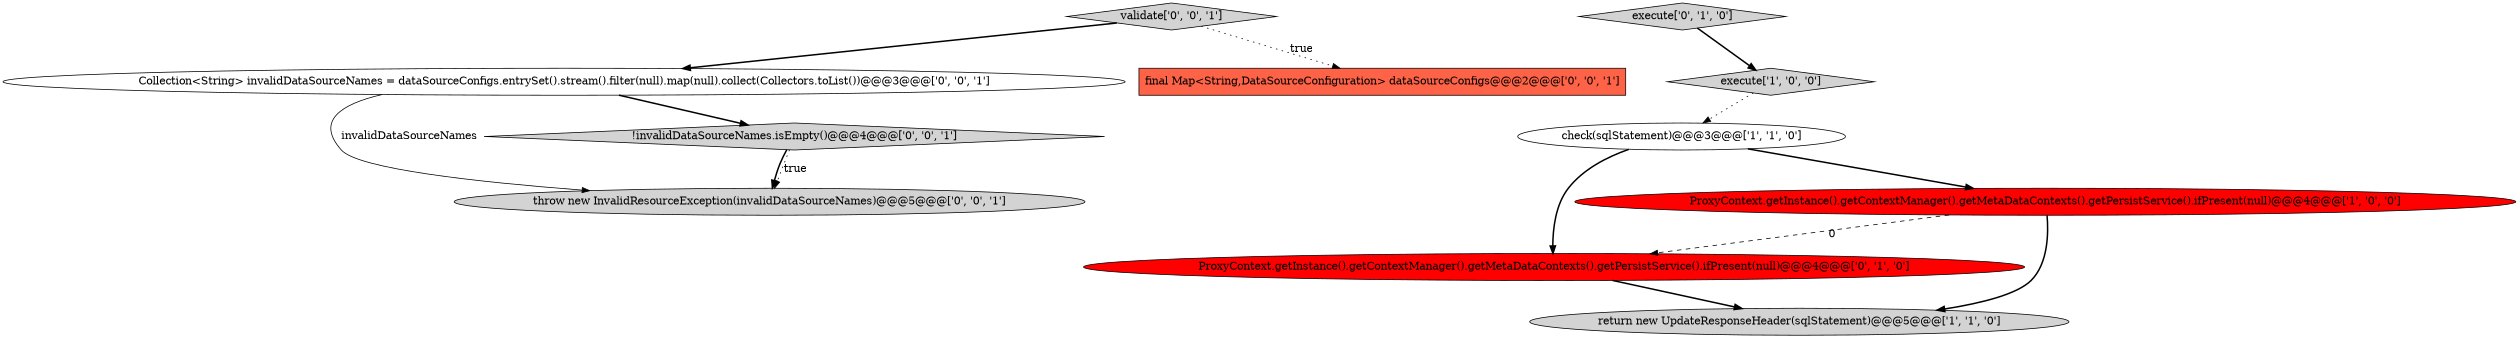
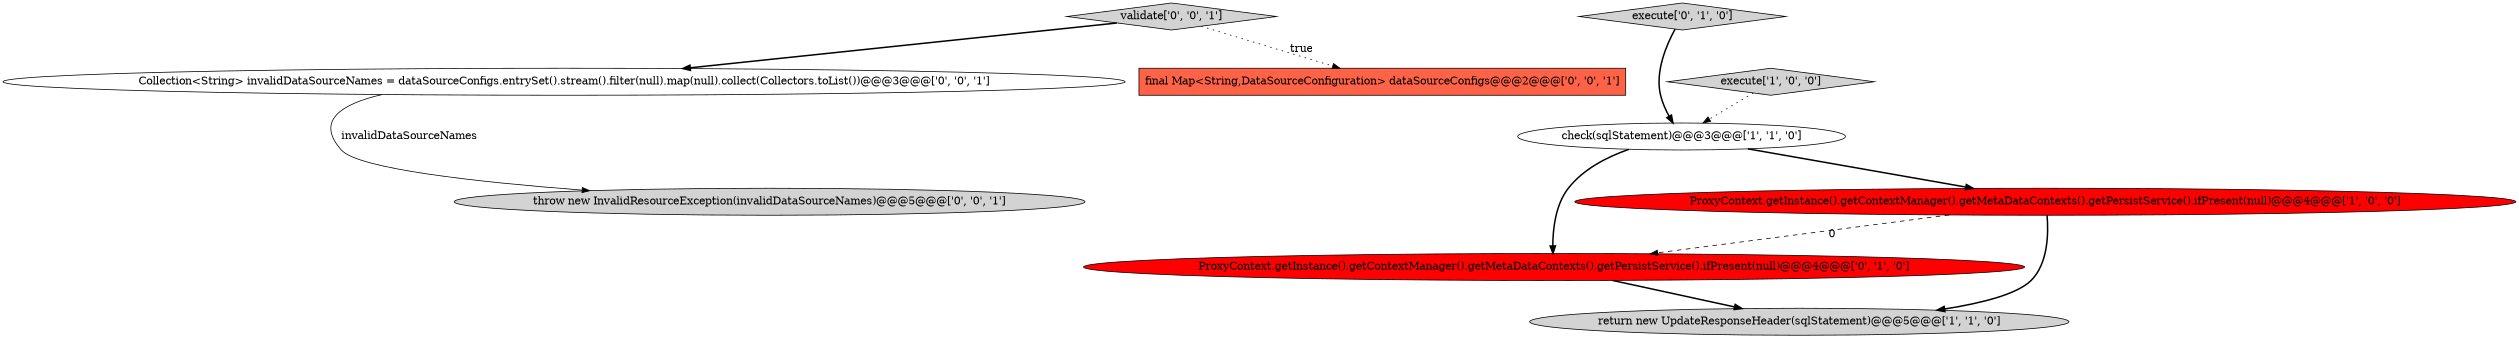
(1723, 47) -> (1660, 72)
(794, 136) -> none
